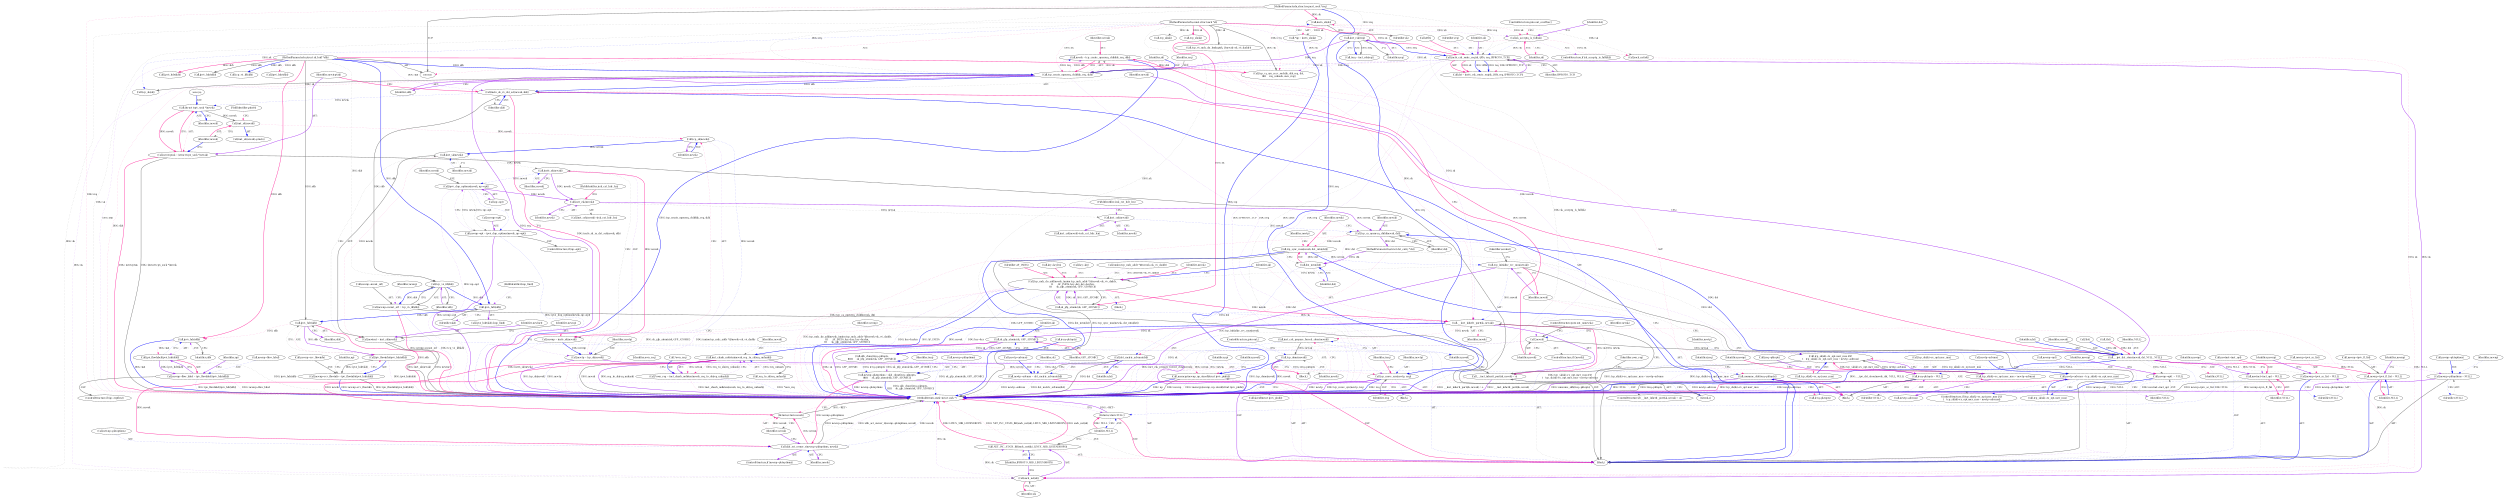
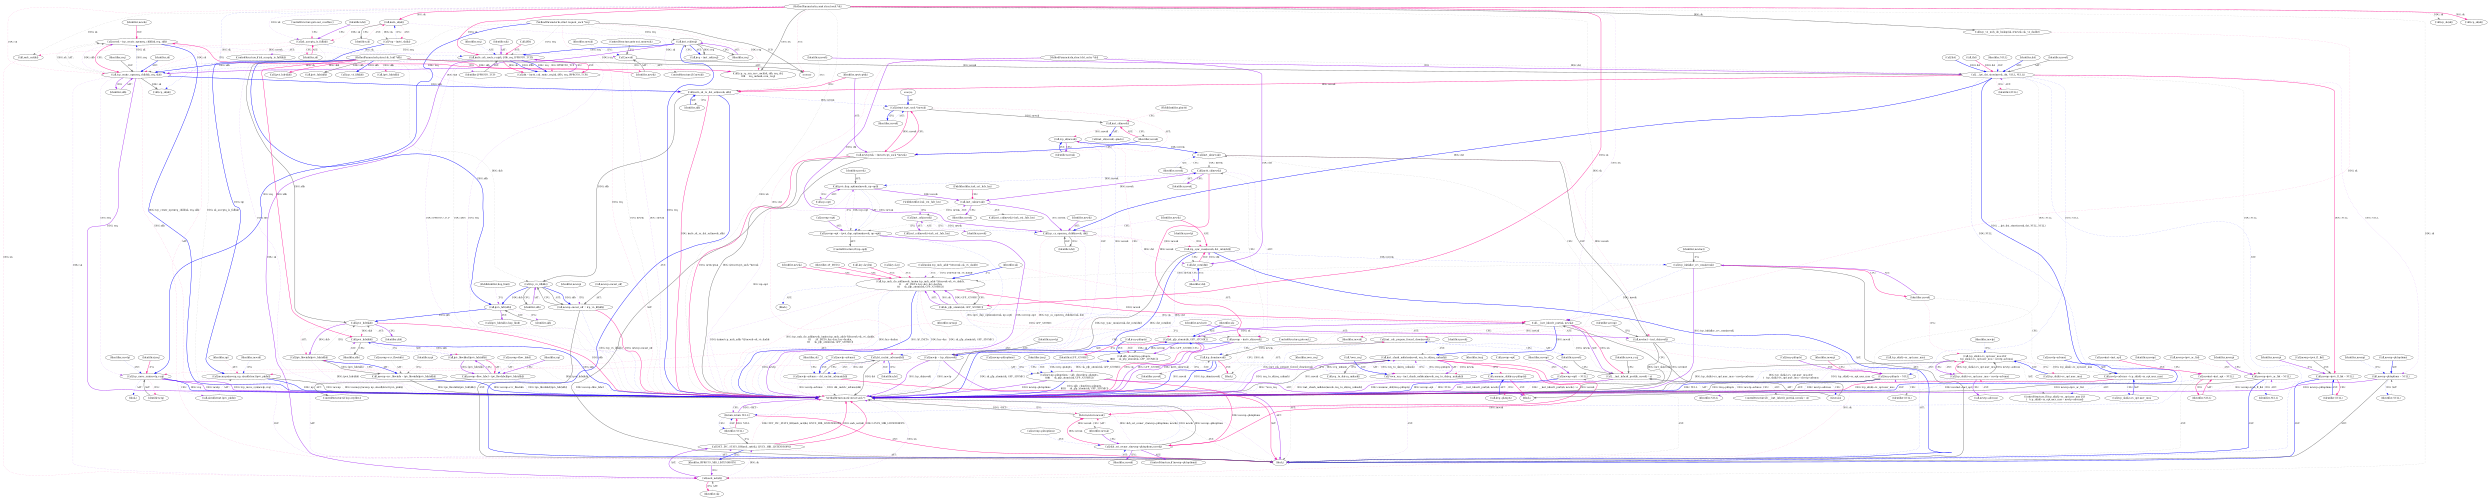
(1310, 14) -> (592, 9)
(1383, 241) -> (822, 169)
(2221, 365) -> none
(325, 367) -> (396, 366)
(670, 395) -> (1126, 384)
